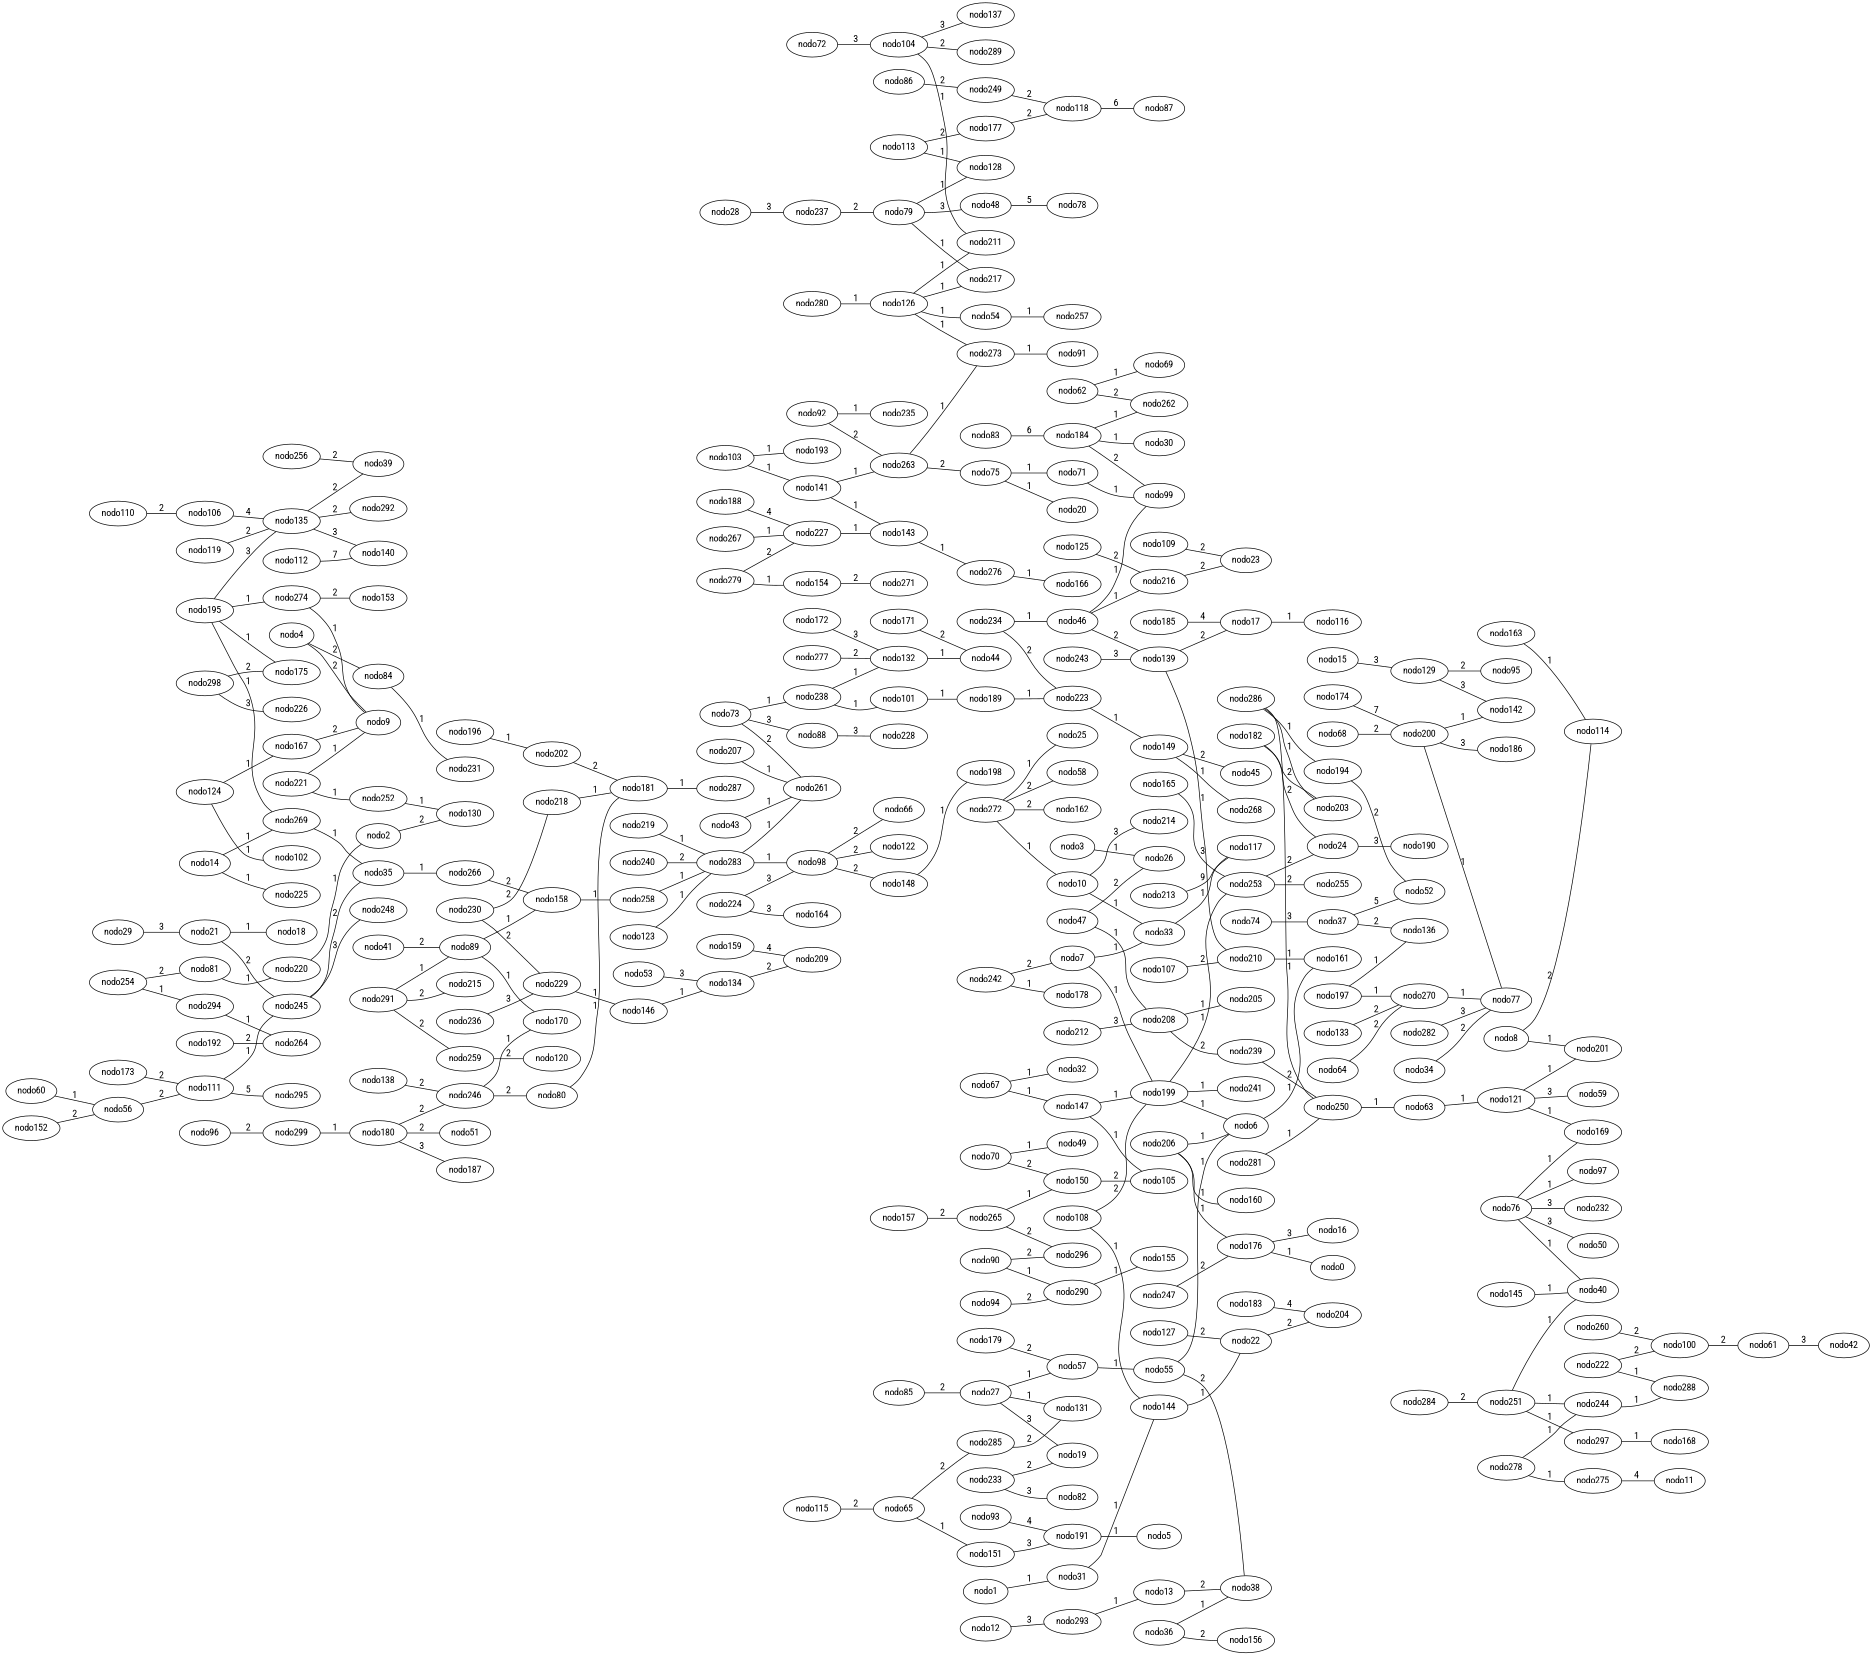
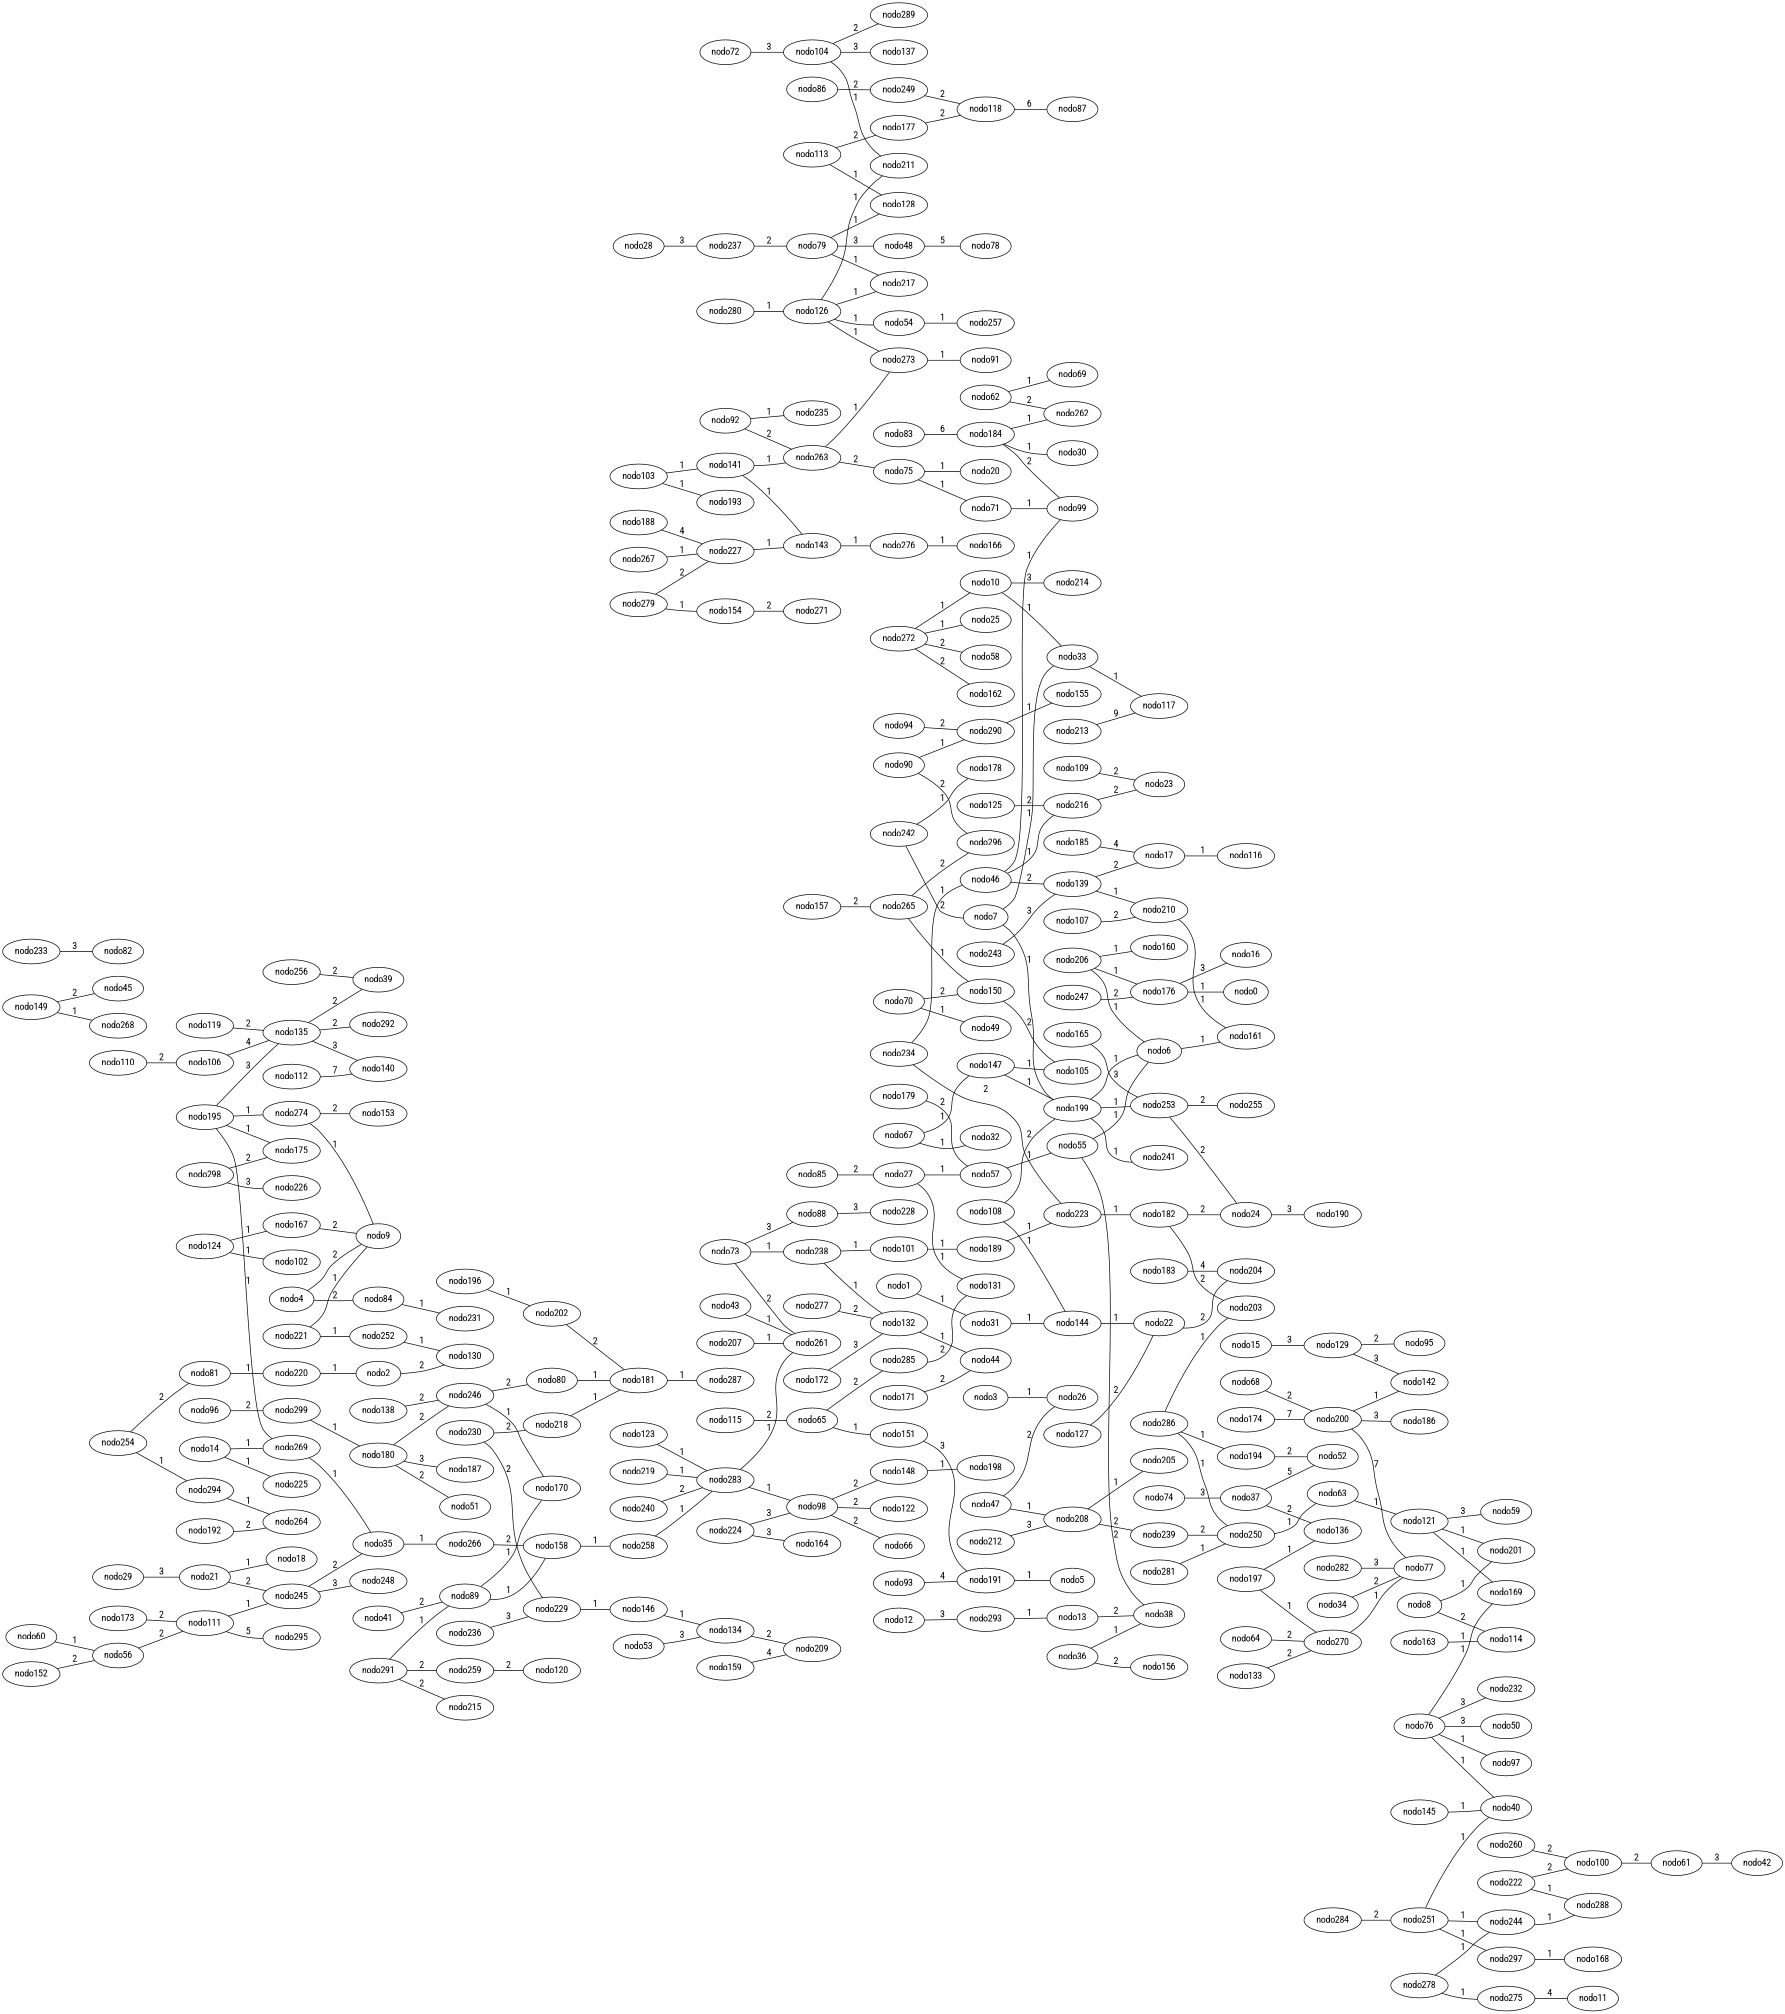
(1116, 723) -> (1116, 1215)
(1463, 862) -> (1376, 1465)
(1072, 1455) -> none
